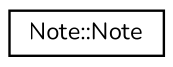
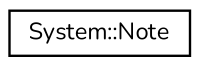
(87, 33) -> (100, 33)
